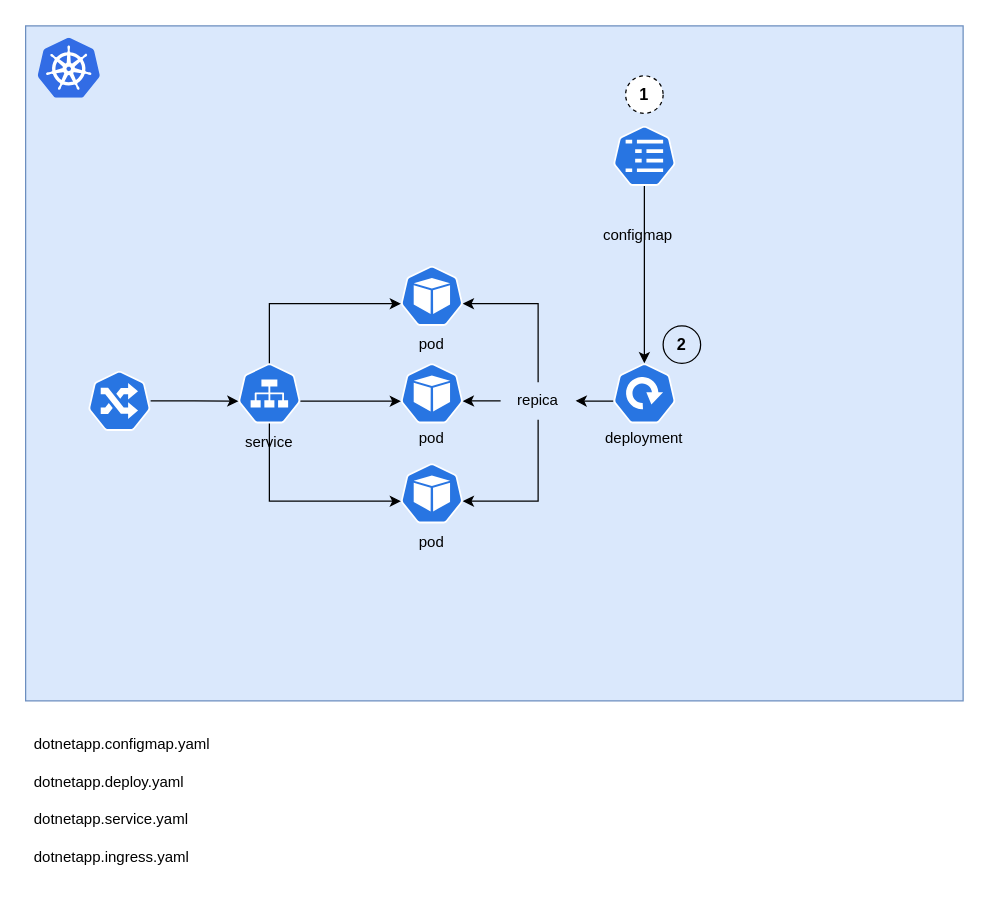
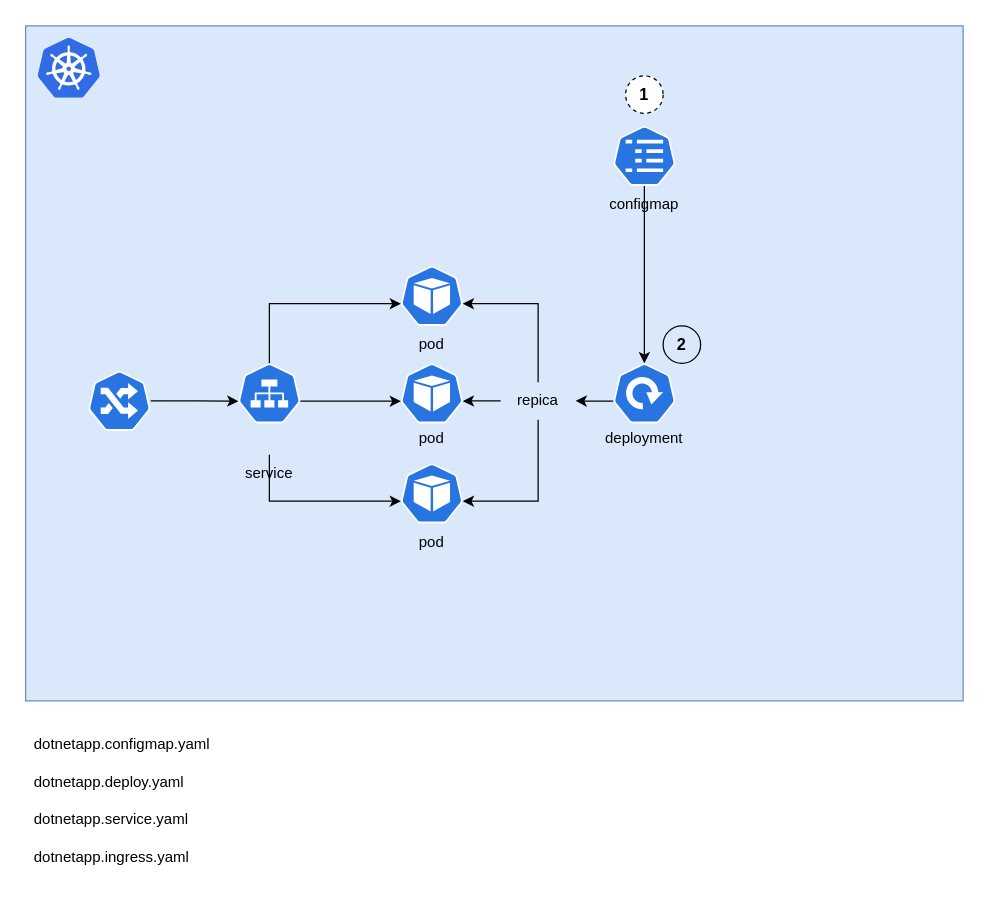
(638, 236) -> (644, 204)
(269, 442) -> (269, 473)
